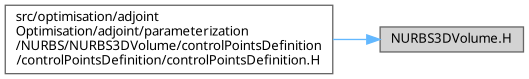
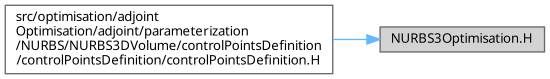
(452, 39) -> (462, 39)
